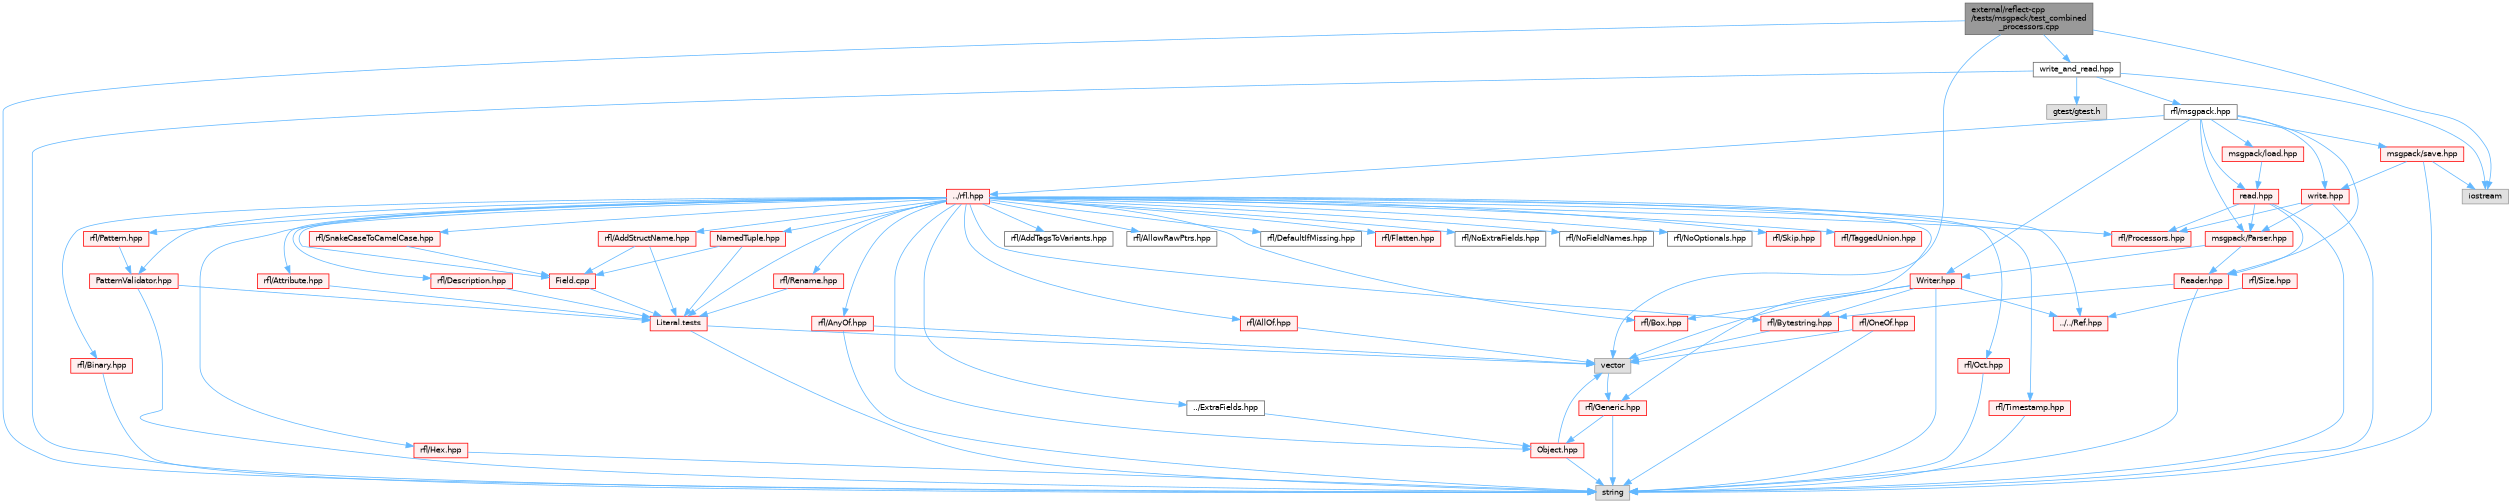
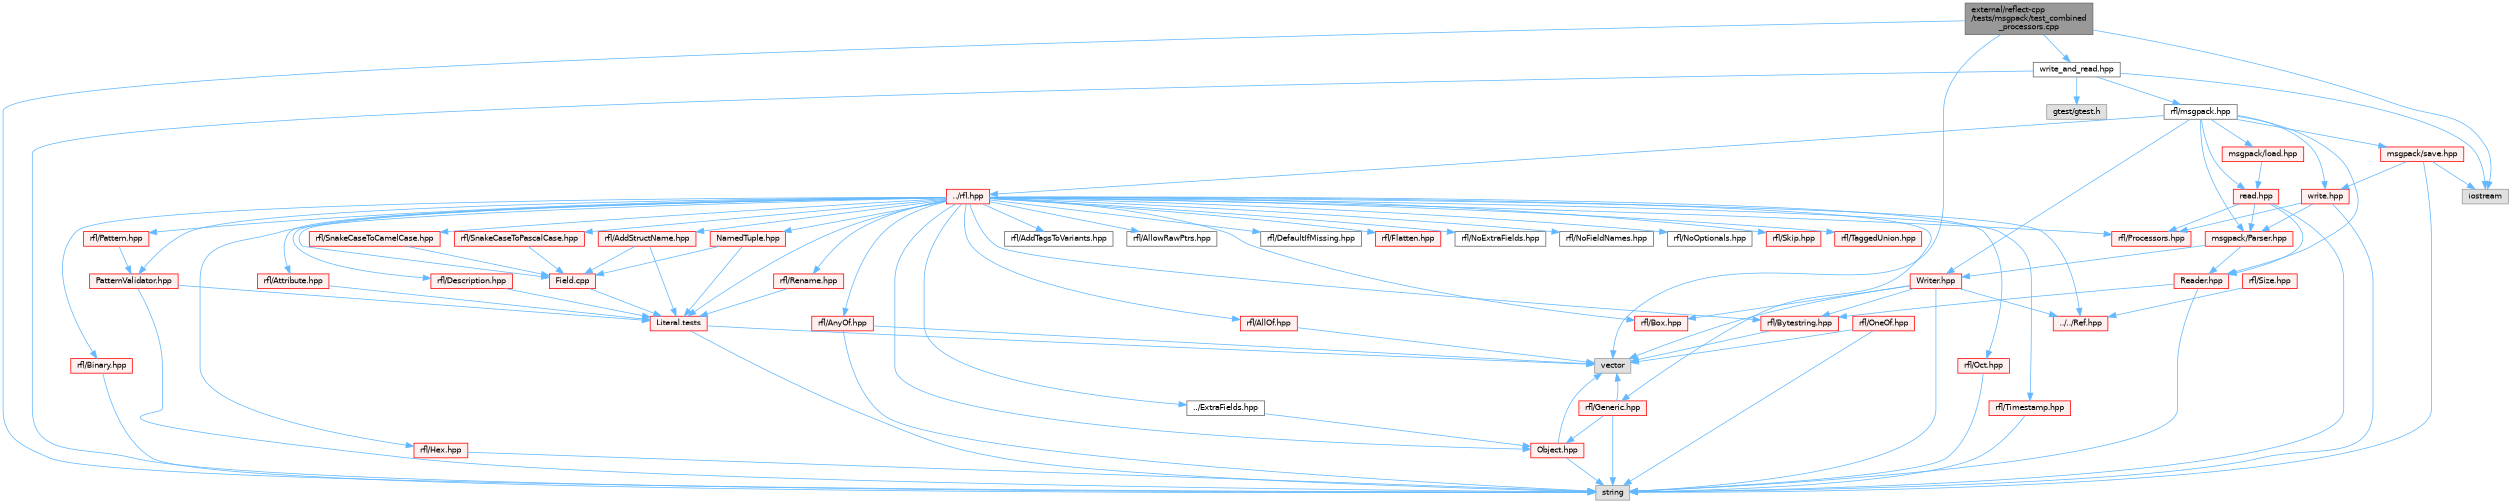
none -> (519, 239)
(1608, 383) -> (1618, 391)
